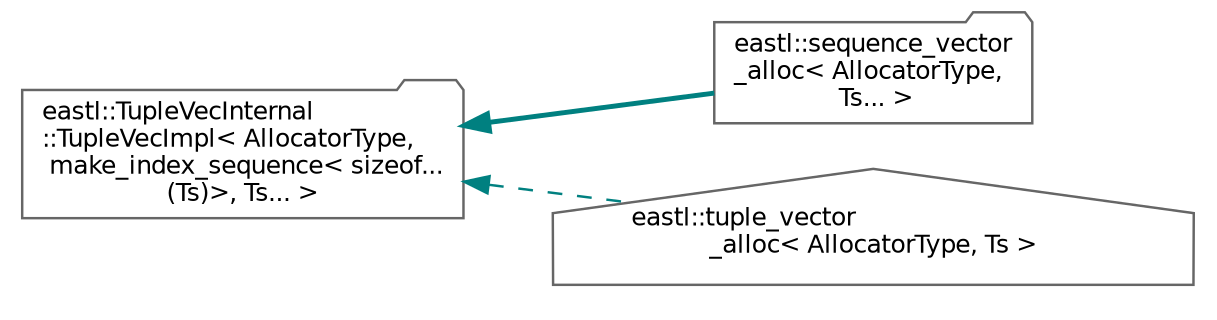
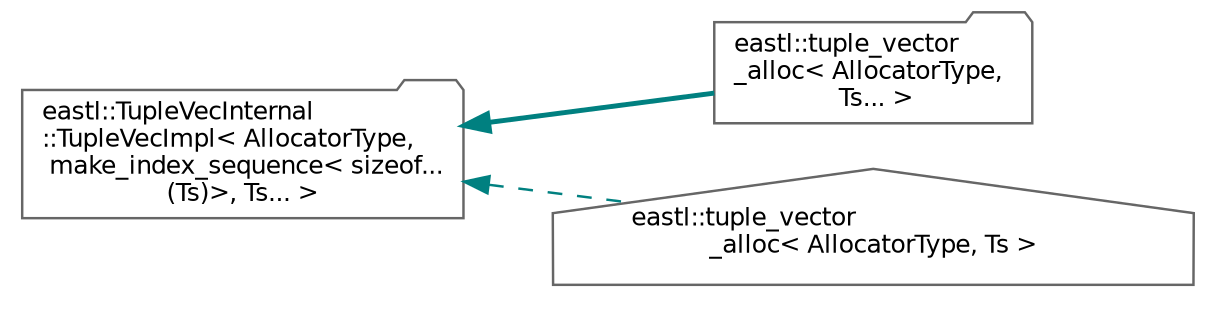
(873, 73) -> (873, 73)
